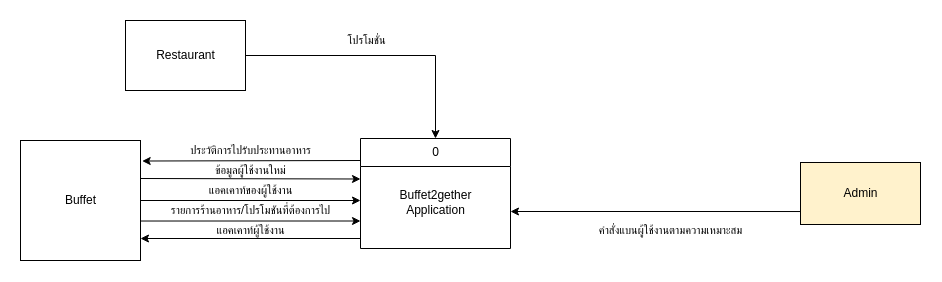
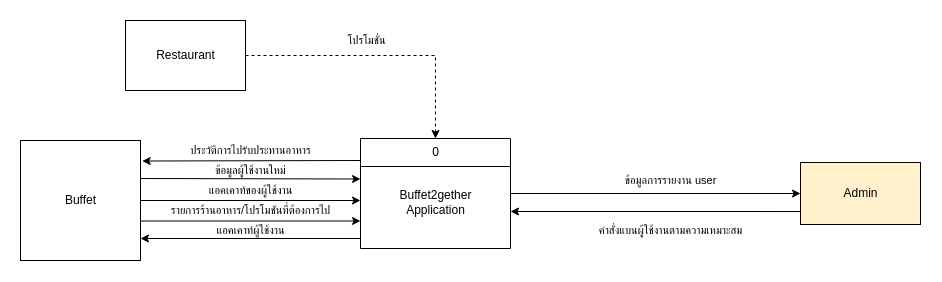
(378, 56) -> (378, 56)
none -> (652, 194)
